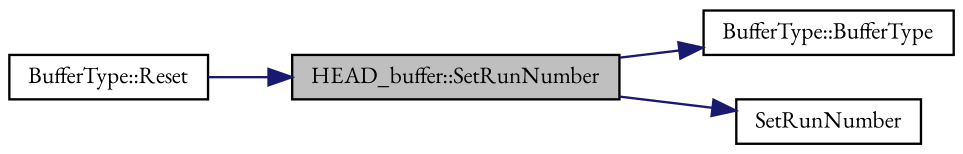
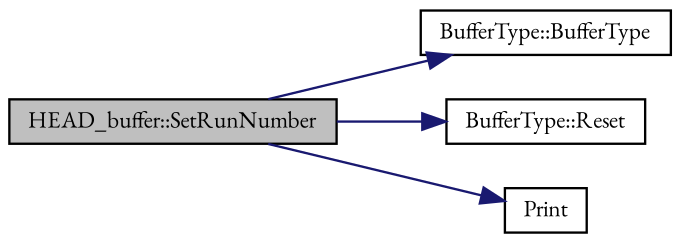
(238, 77) -> (380, 122)
(829, 122) -> (546, 210)
